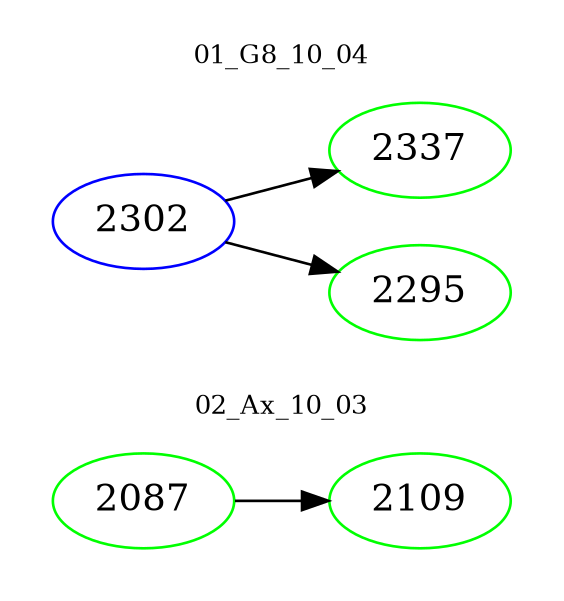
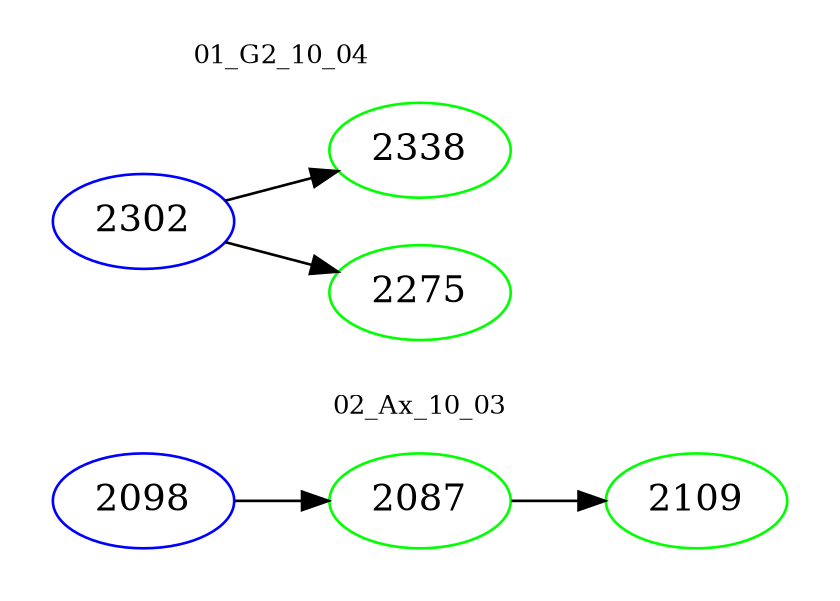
(282, 57) -> (282, 57)
(420, 150) -> (420, 150)
(420, 293) -> (420, 293)
none -> (144, 501)
